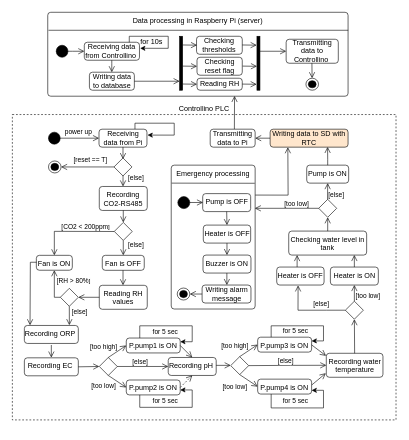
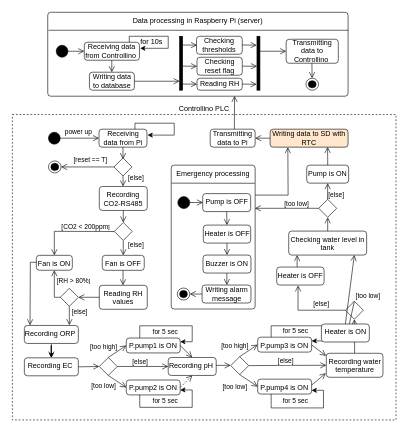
(355, 276) -> (346, 333)
none -> (51, 344)
